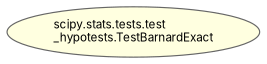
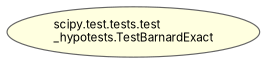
(133, 32) -> (133, 32)
